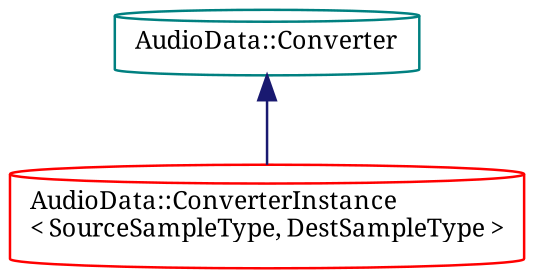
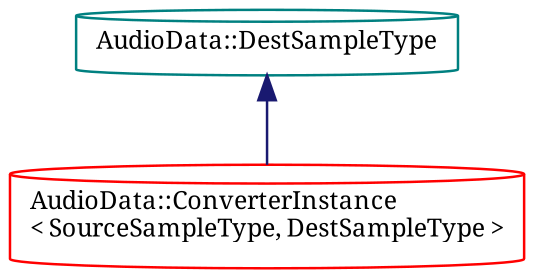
(267, 43) -> (267, 43)
